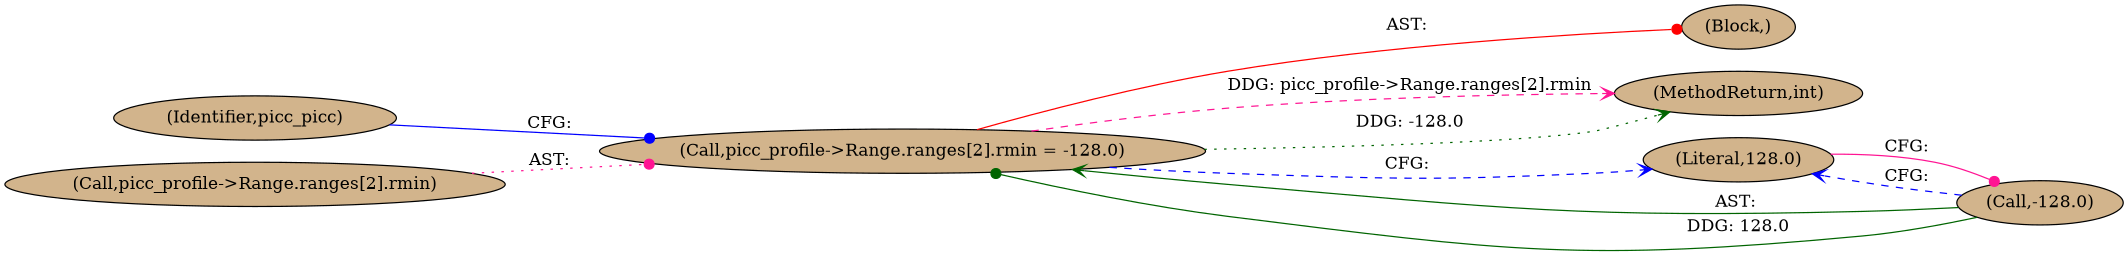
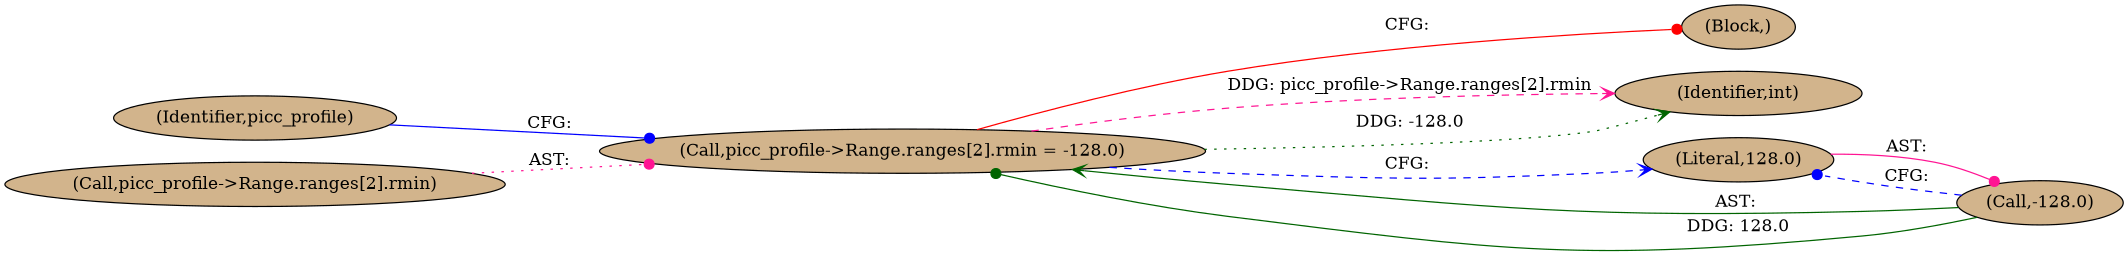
(1410, 25) -> (1410, 25)
(1739, 93) -> (1739, 93)
(255, 118) -> (255, 118)
(1910, 147) -> (1910, 147)
(1893, 187) -> (1893, 187)
